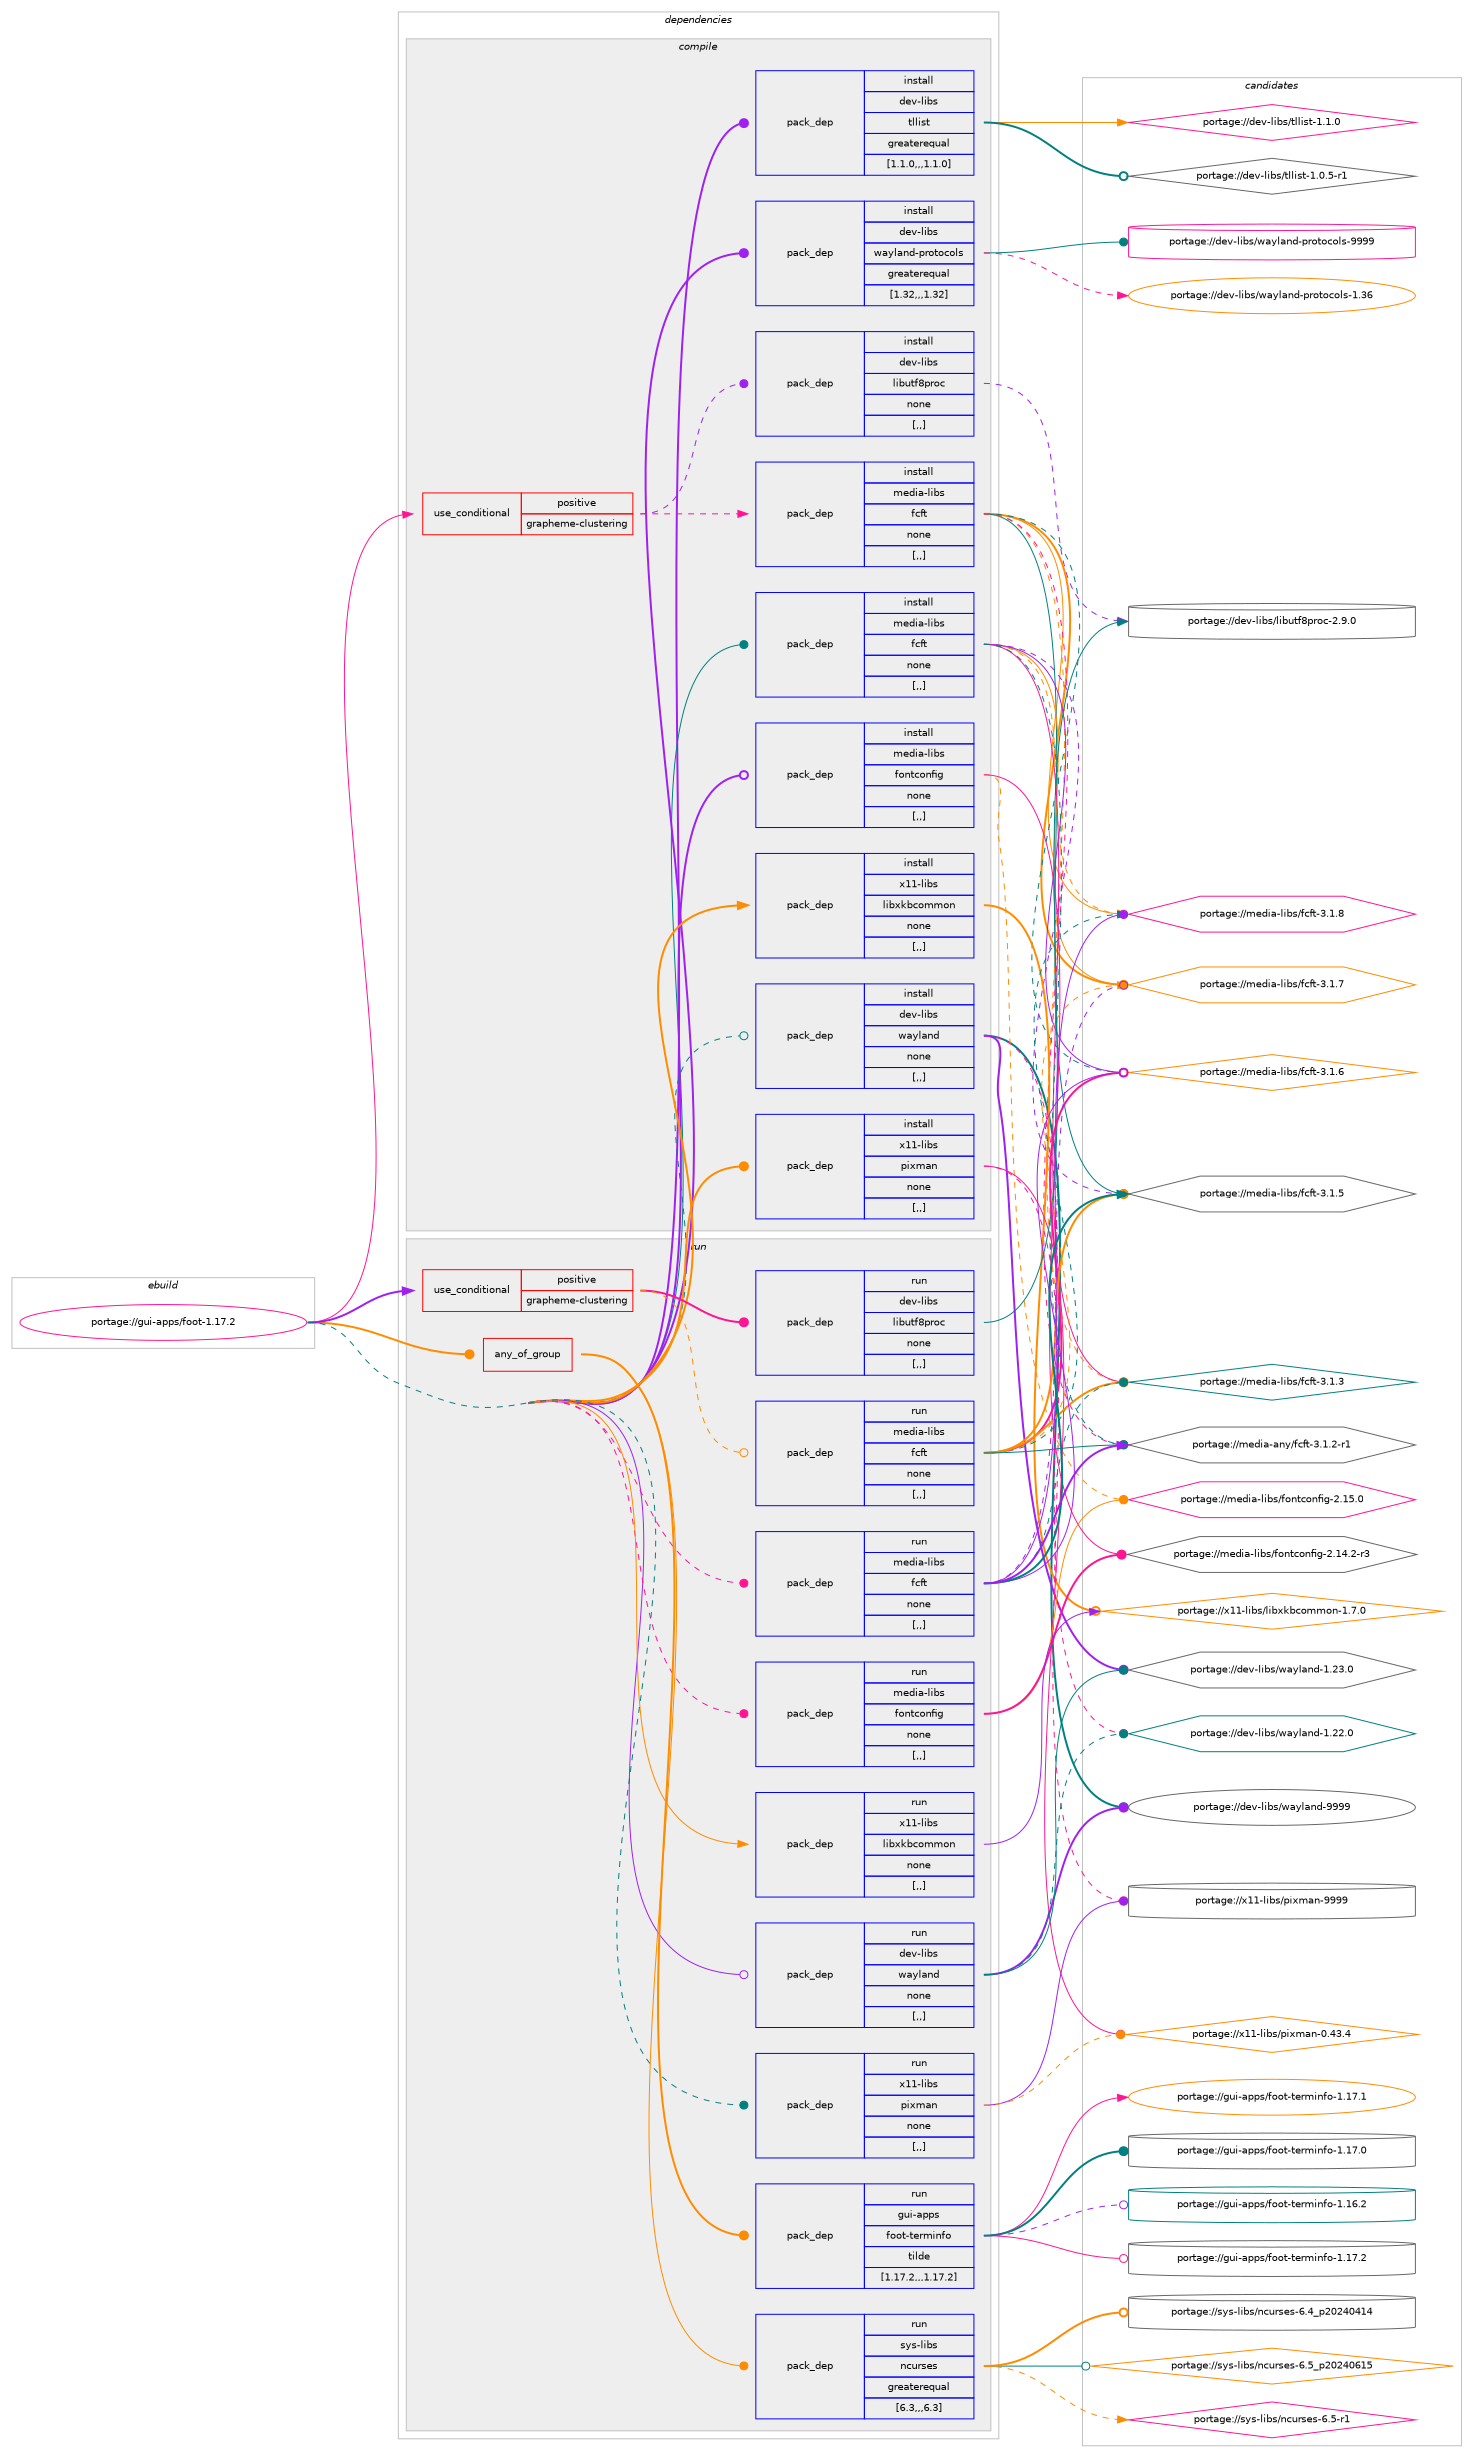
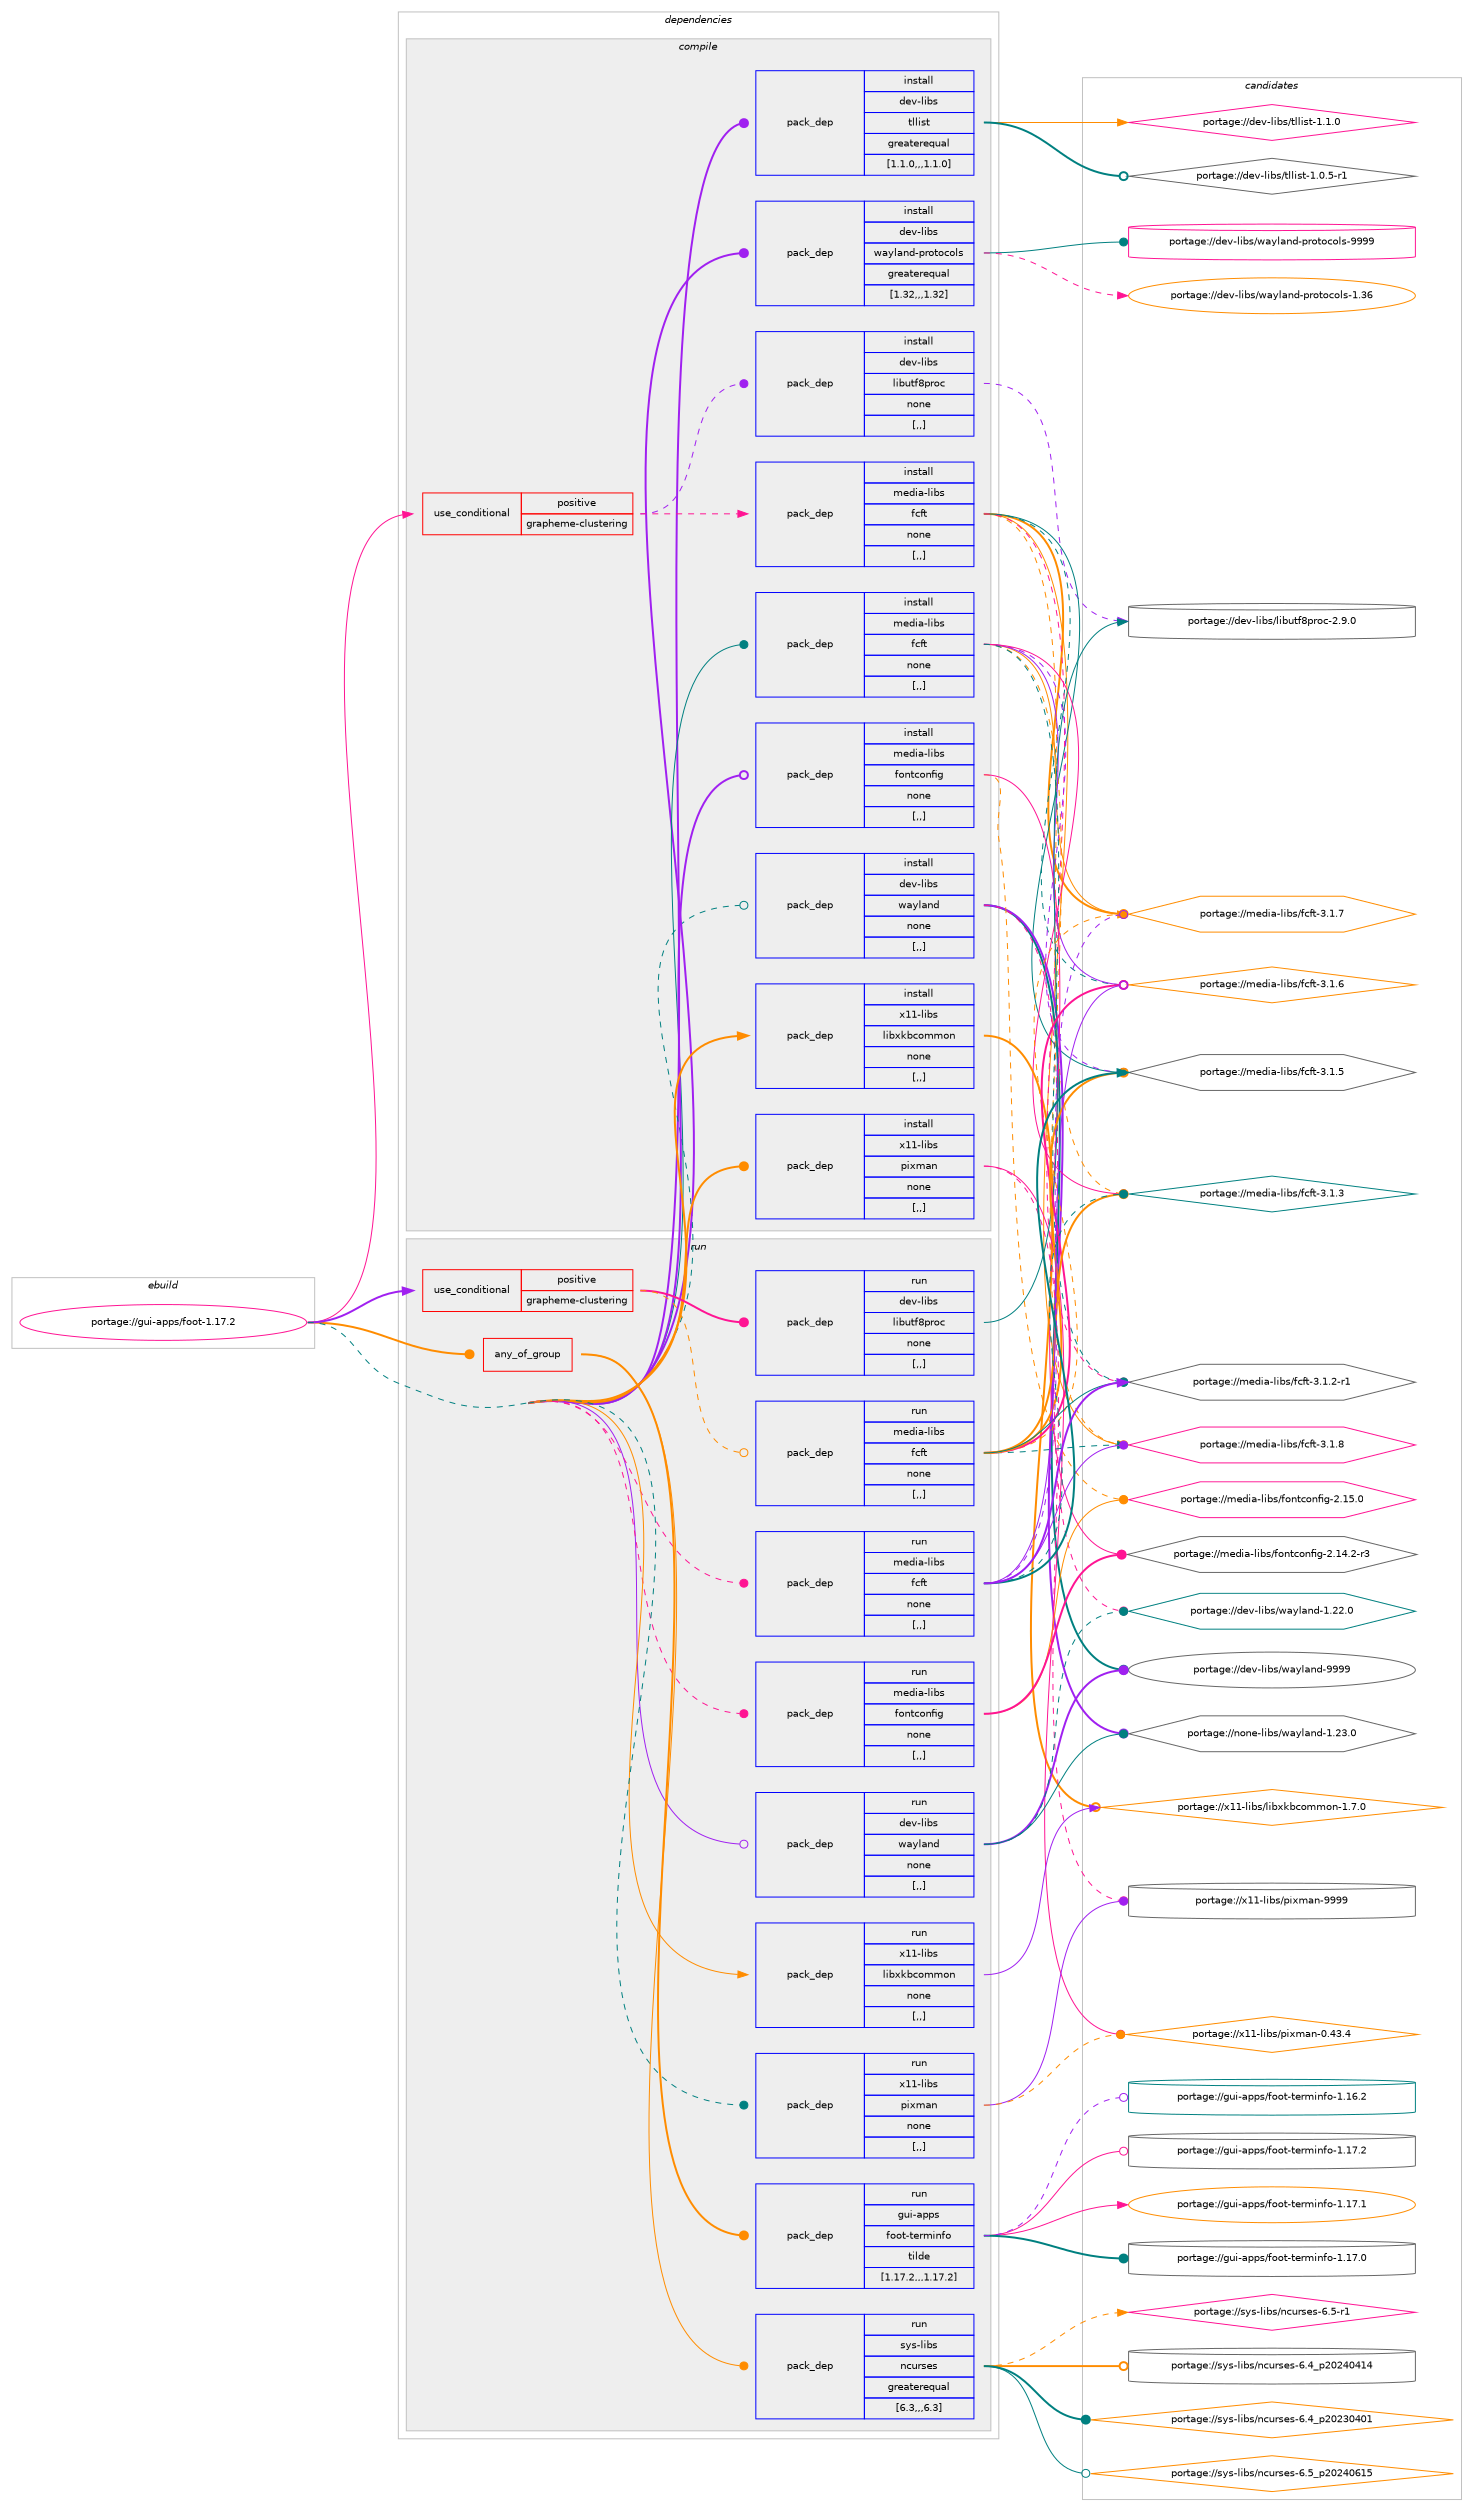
(1272, 1445) -> (1272, 1382)
(1272, 1670) -> (1272, 1734)
none -> (1272, 2420)
